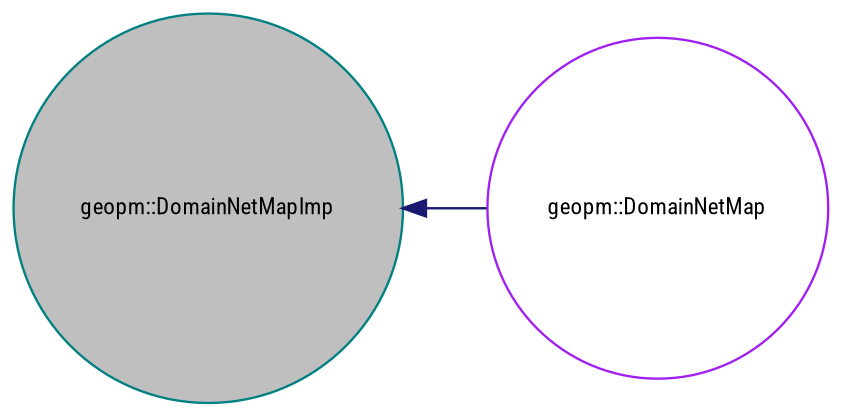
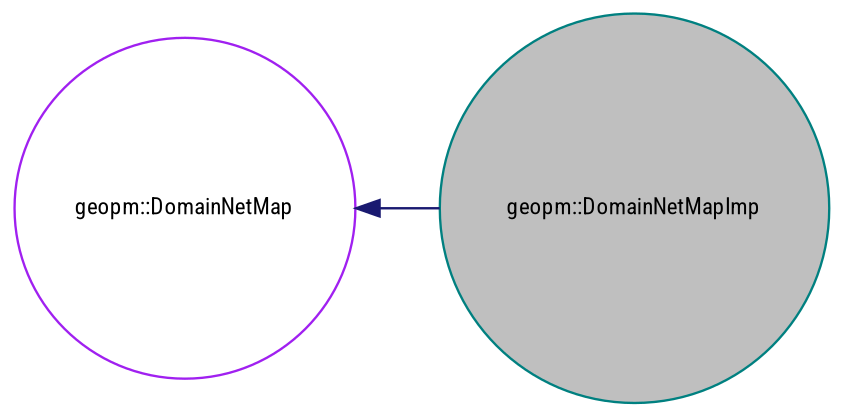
(456, 208) -> (410, 208)
